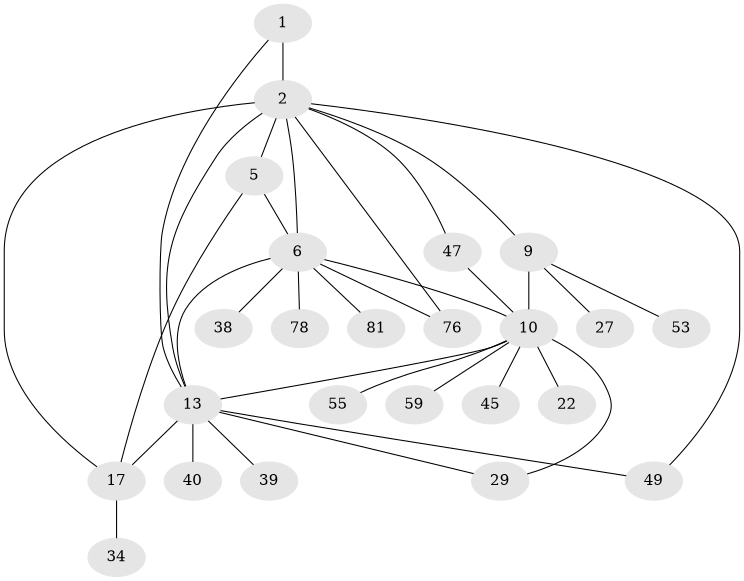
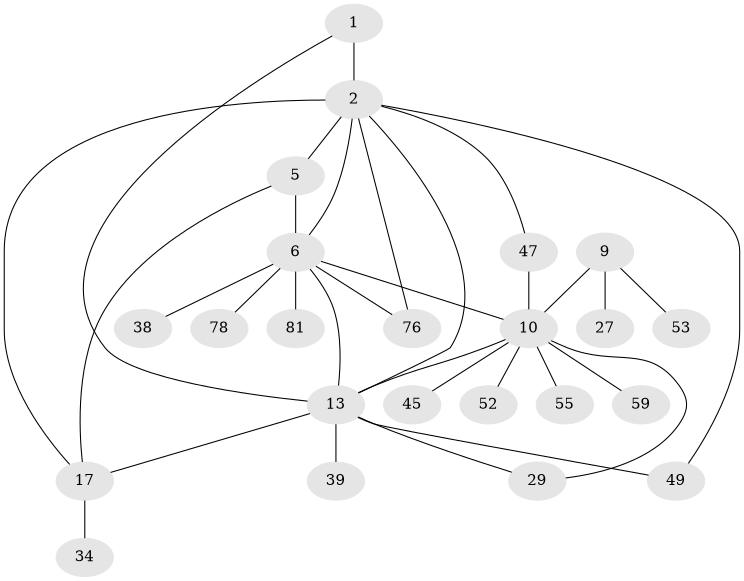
(422, 155) -> none
(567, 405) -> (489, 405)
(193, 481) -> none
